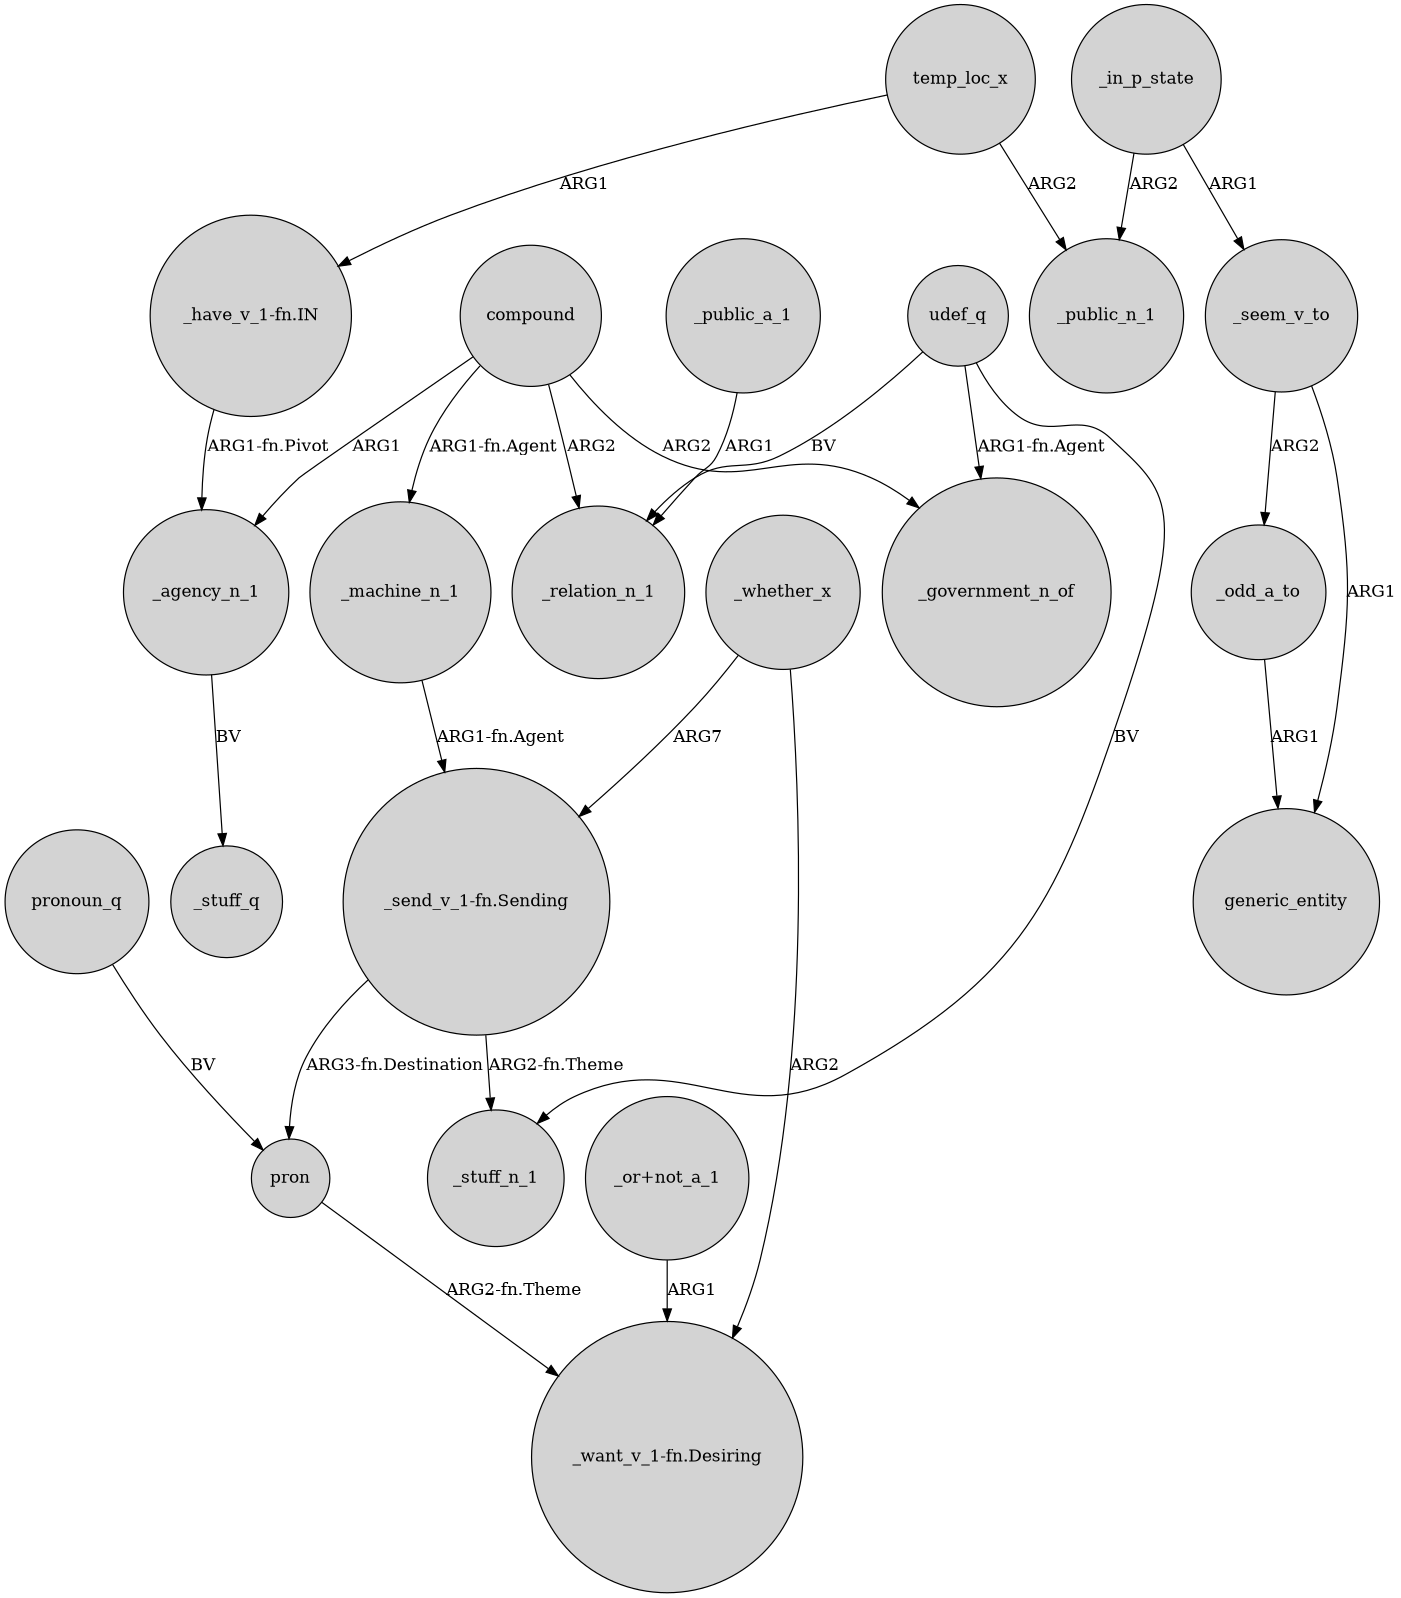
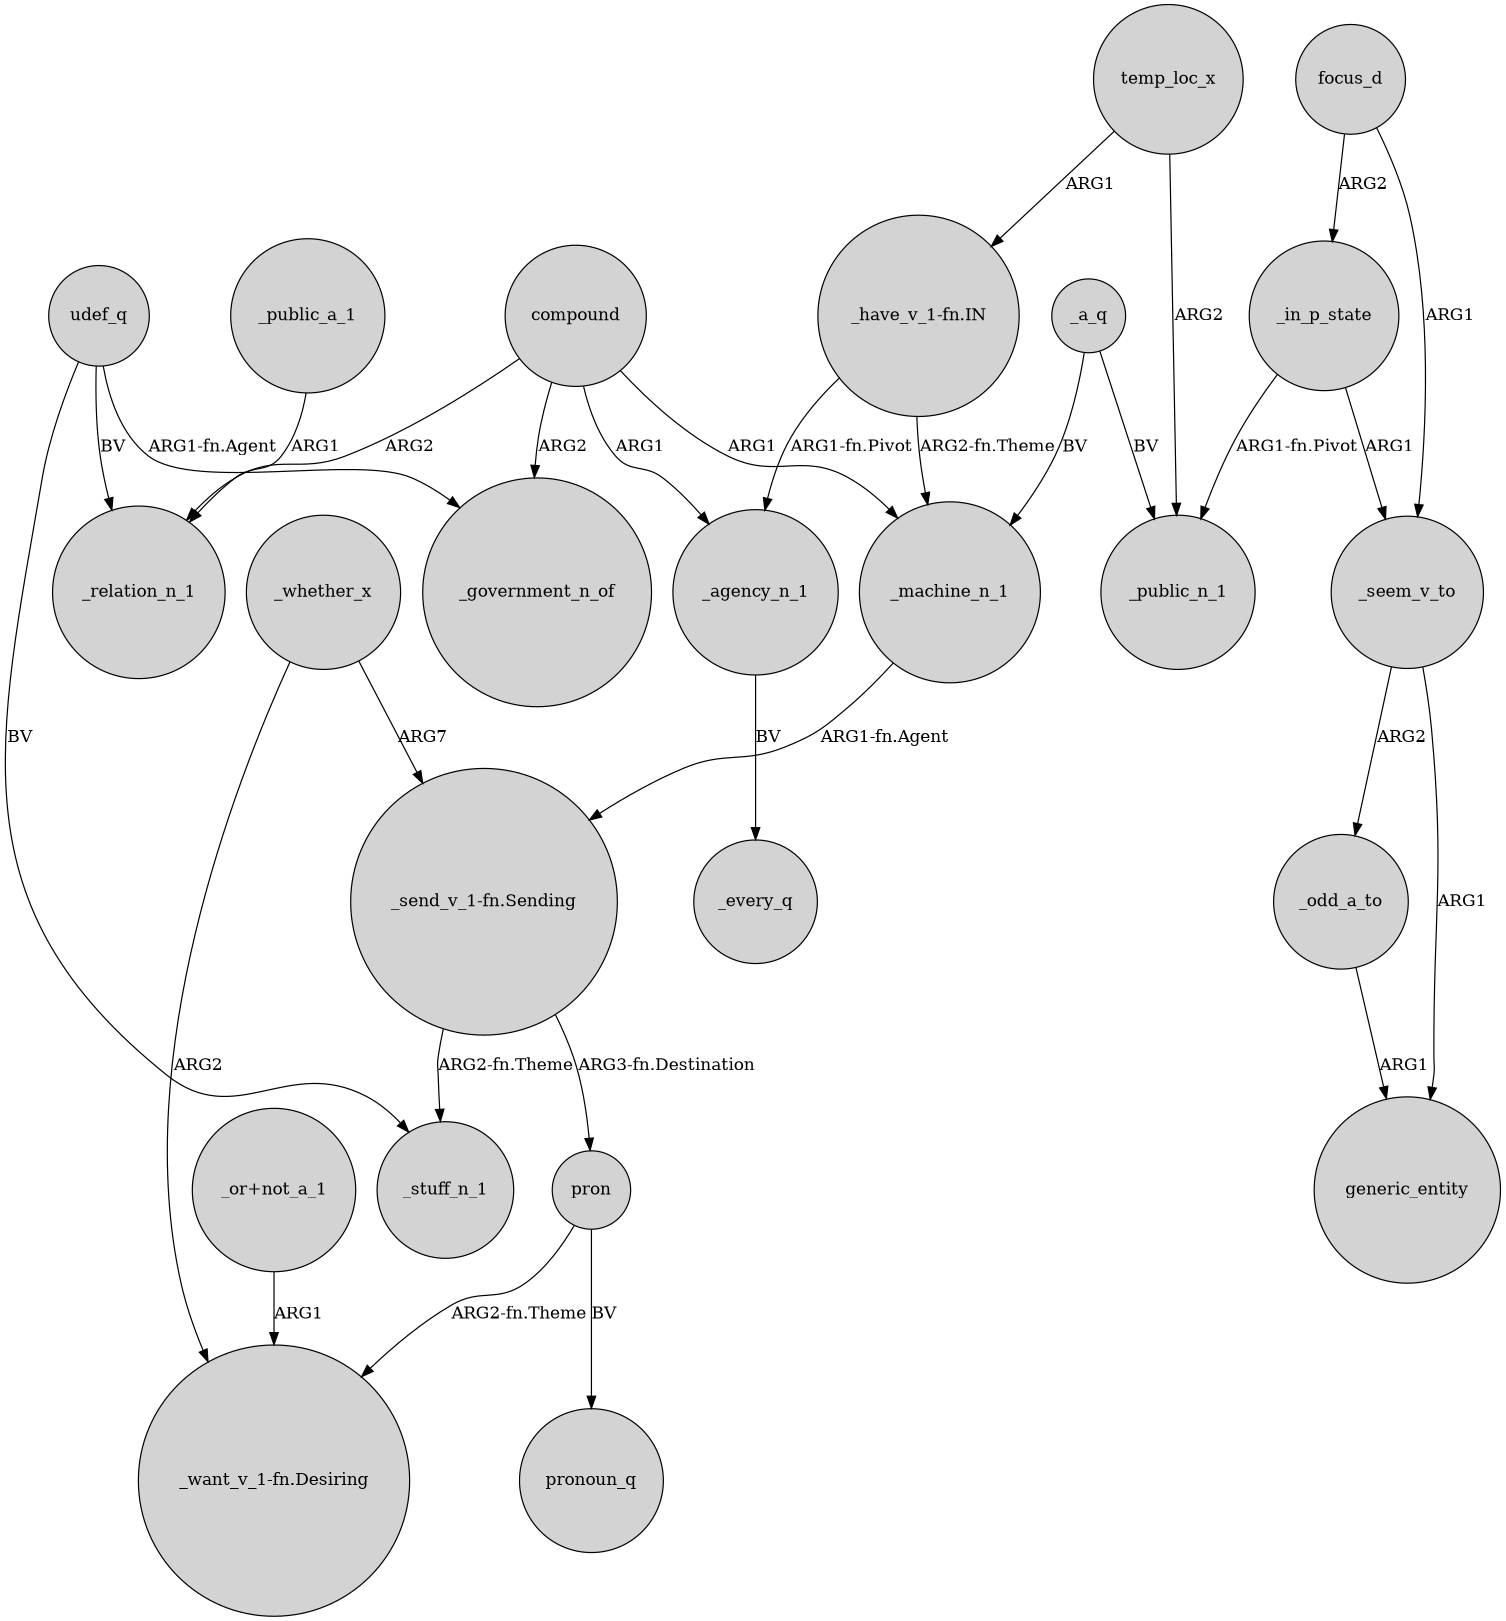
none -> (1351, 79)
(1154, 185) -> (1297, 447)
none -> (1089, 316)
(493, 447) -> (753, 447)
none -> (920, 455)
(227, 902) -> (756, 902)
(178, 1057) -> (591, 1313)
